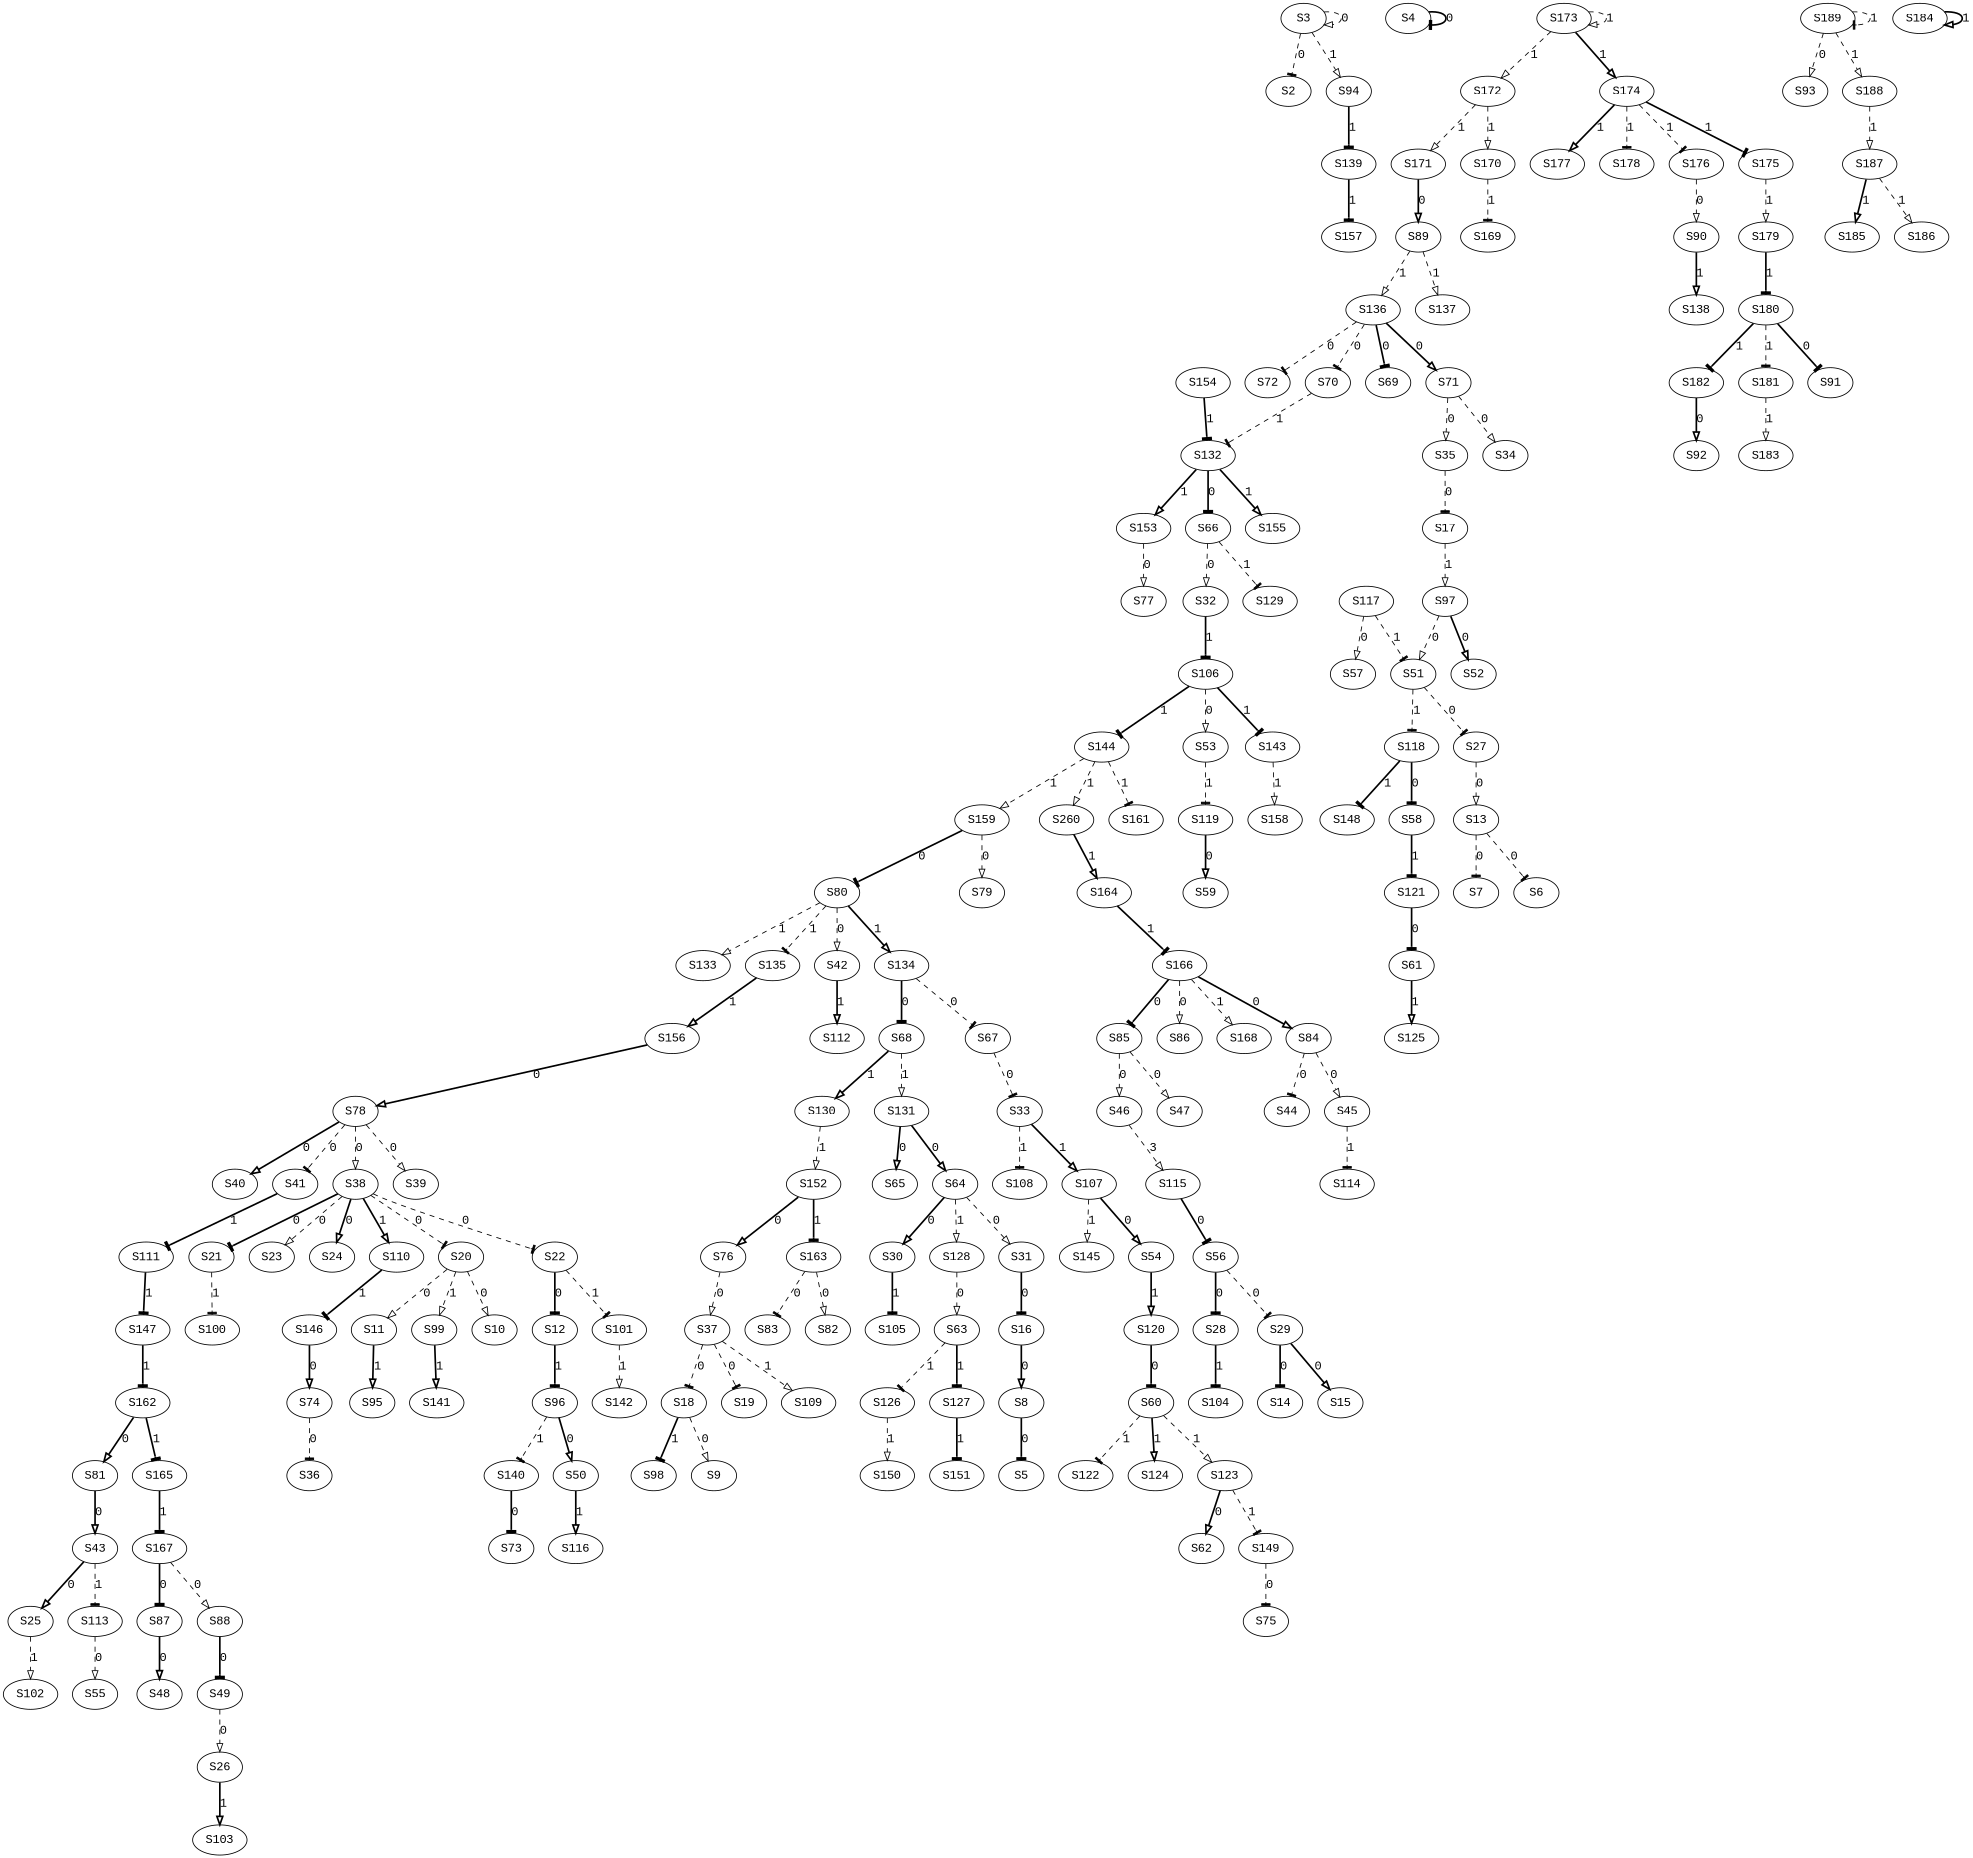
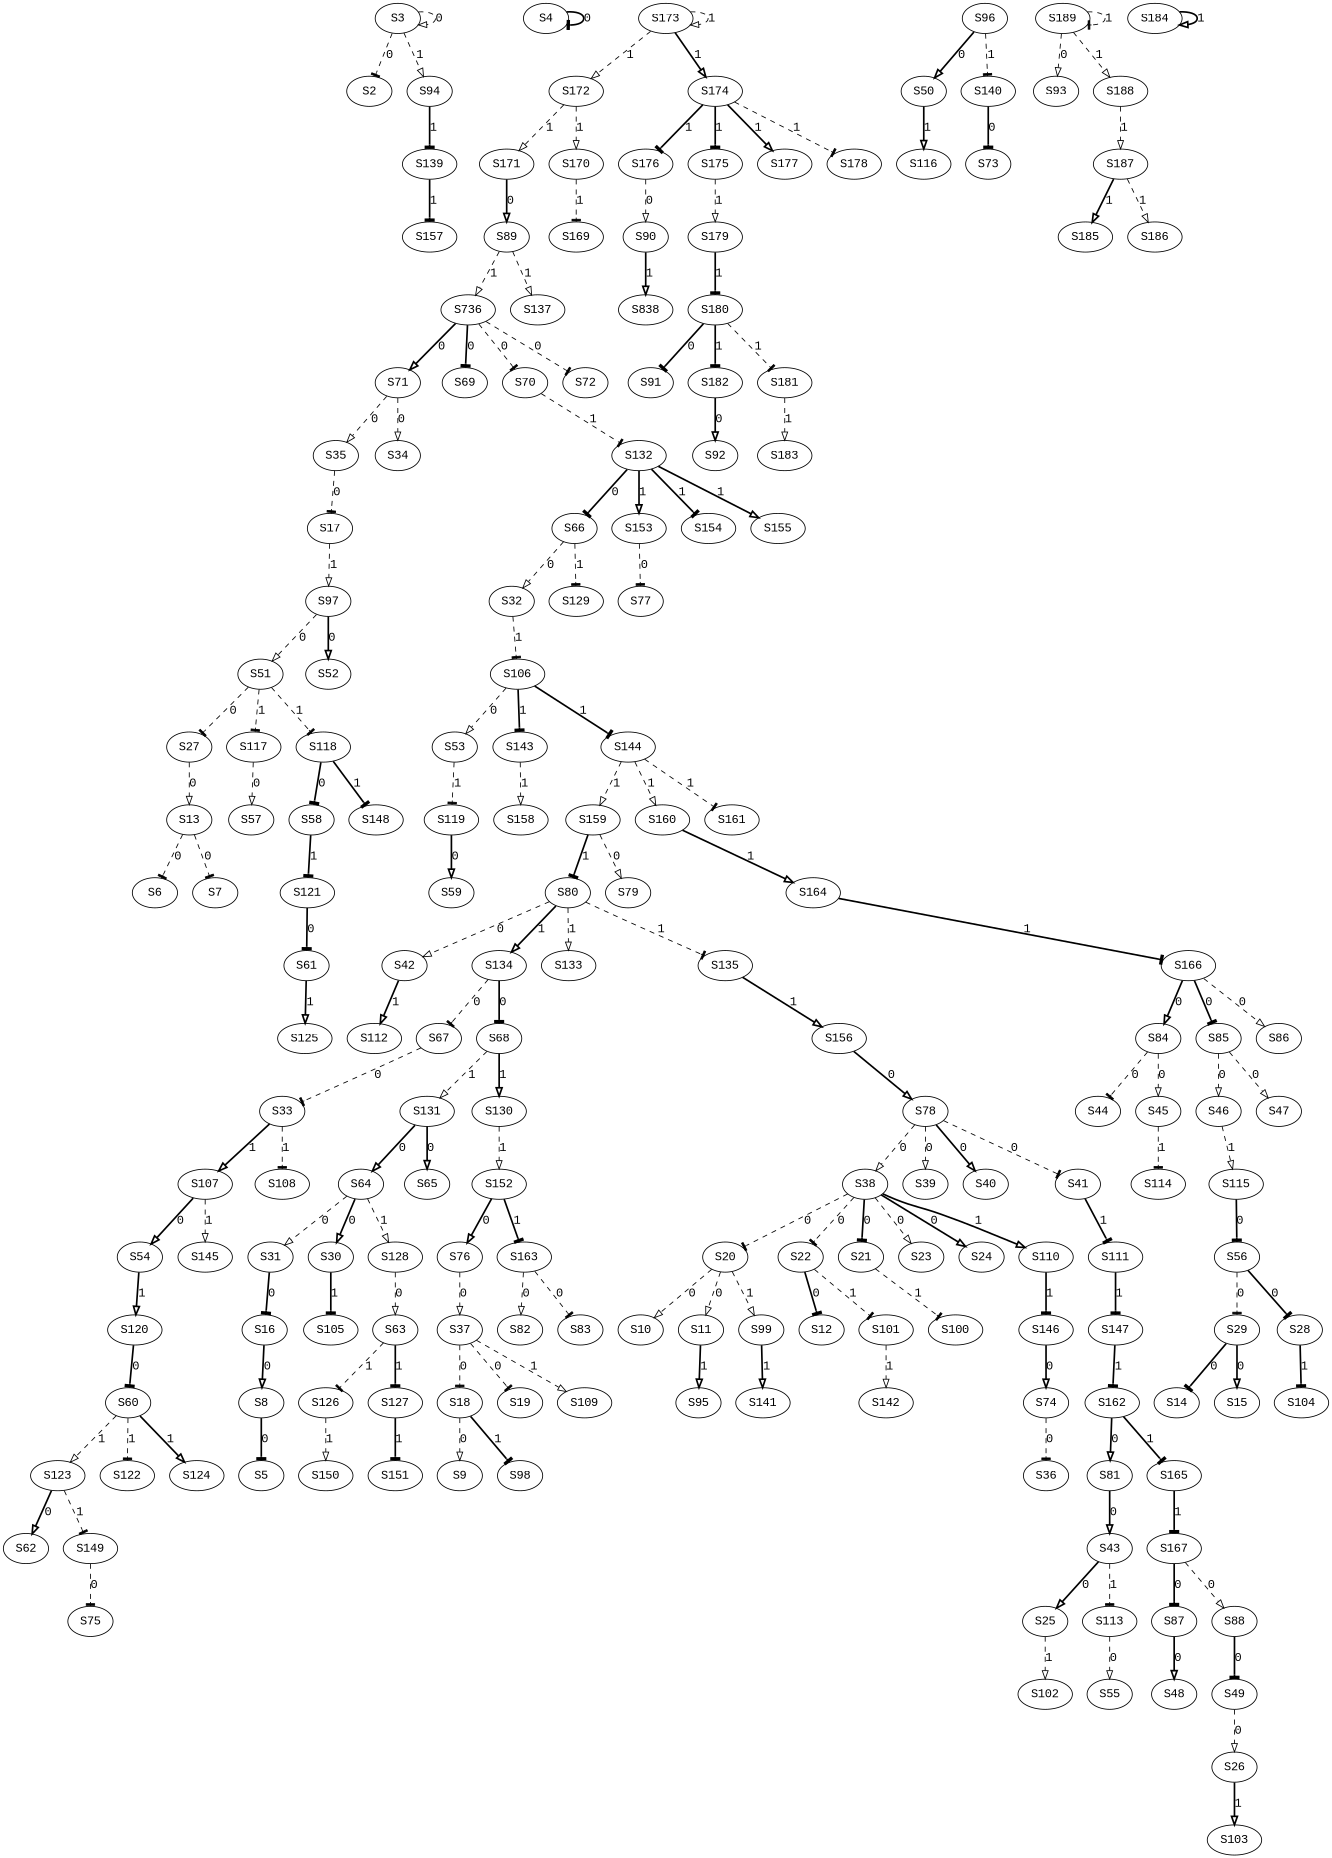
(1660, 126) -> (682, 126)
(1373, 310) -> (468, 310)
(1696, 310) -> (646, 310)
(1205, 417) -> (672, 491)
(1144, 561) -> (640, 563)
(1206, 636) -> (514, 636)
(1389, 636) -> (257, 709)
(1067, 820) -> (662, 820)
(922, 856) -> (586, 856)
(1244, 1038) -> none
(1153, 1148) -> (1232, 1148)
(555, 1364) -> none
